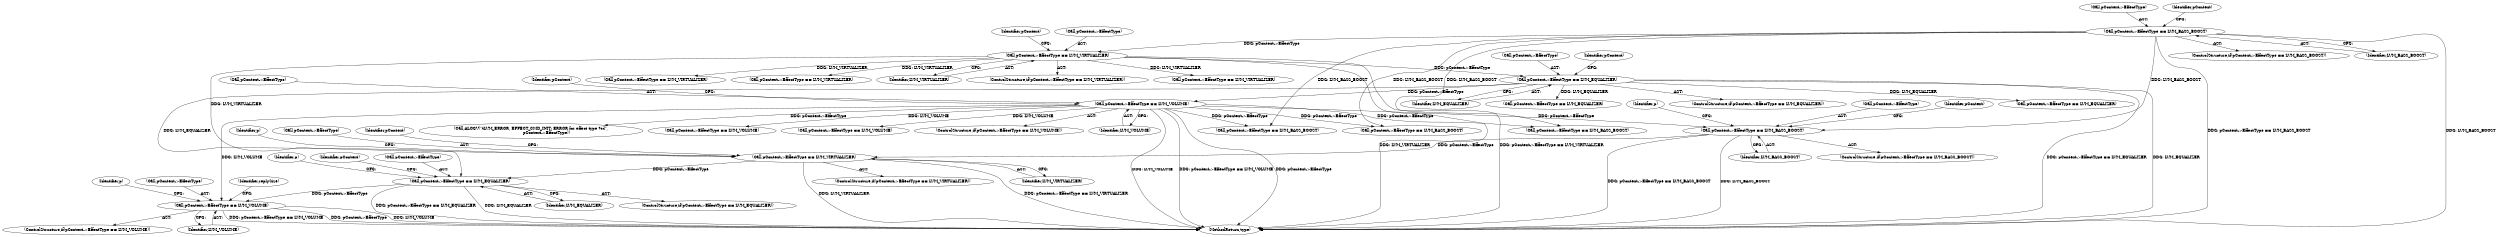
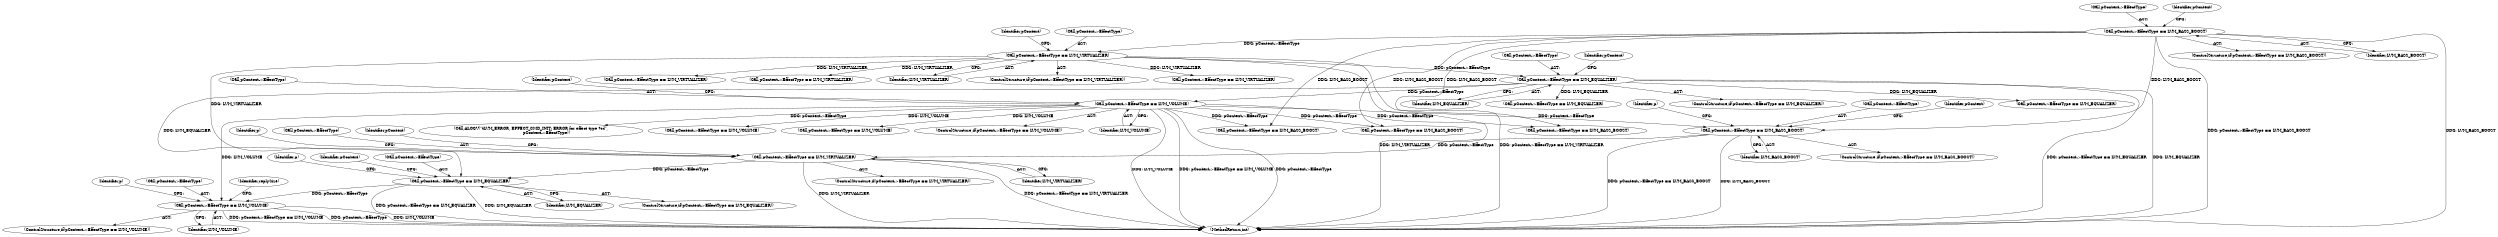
(1230, 230) -> (1230, 230)
